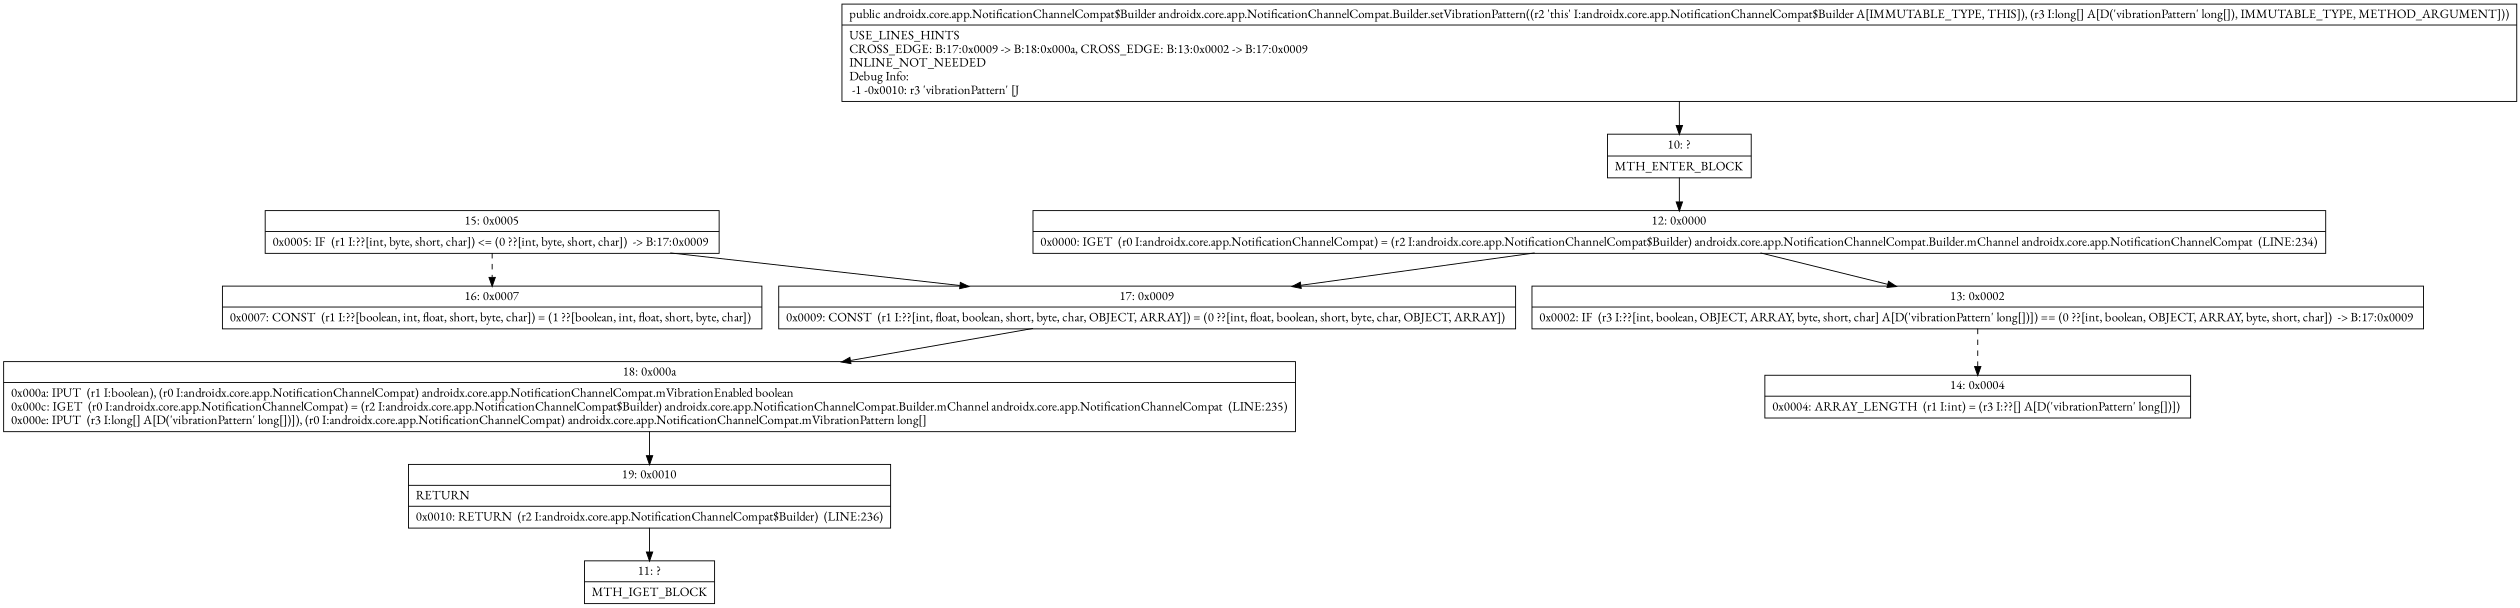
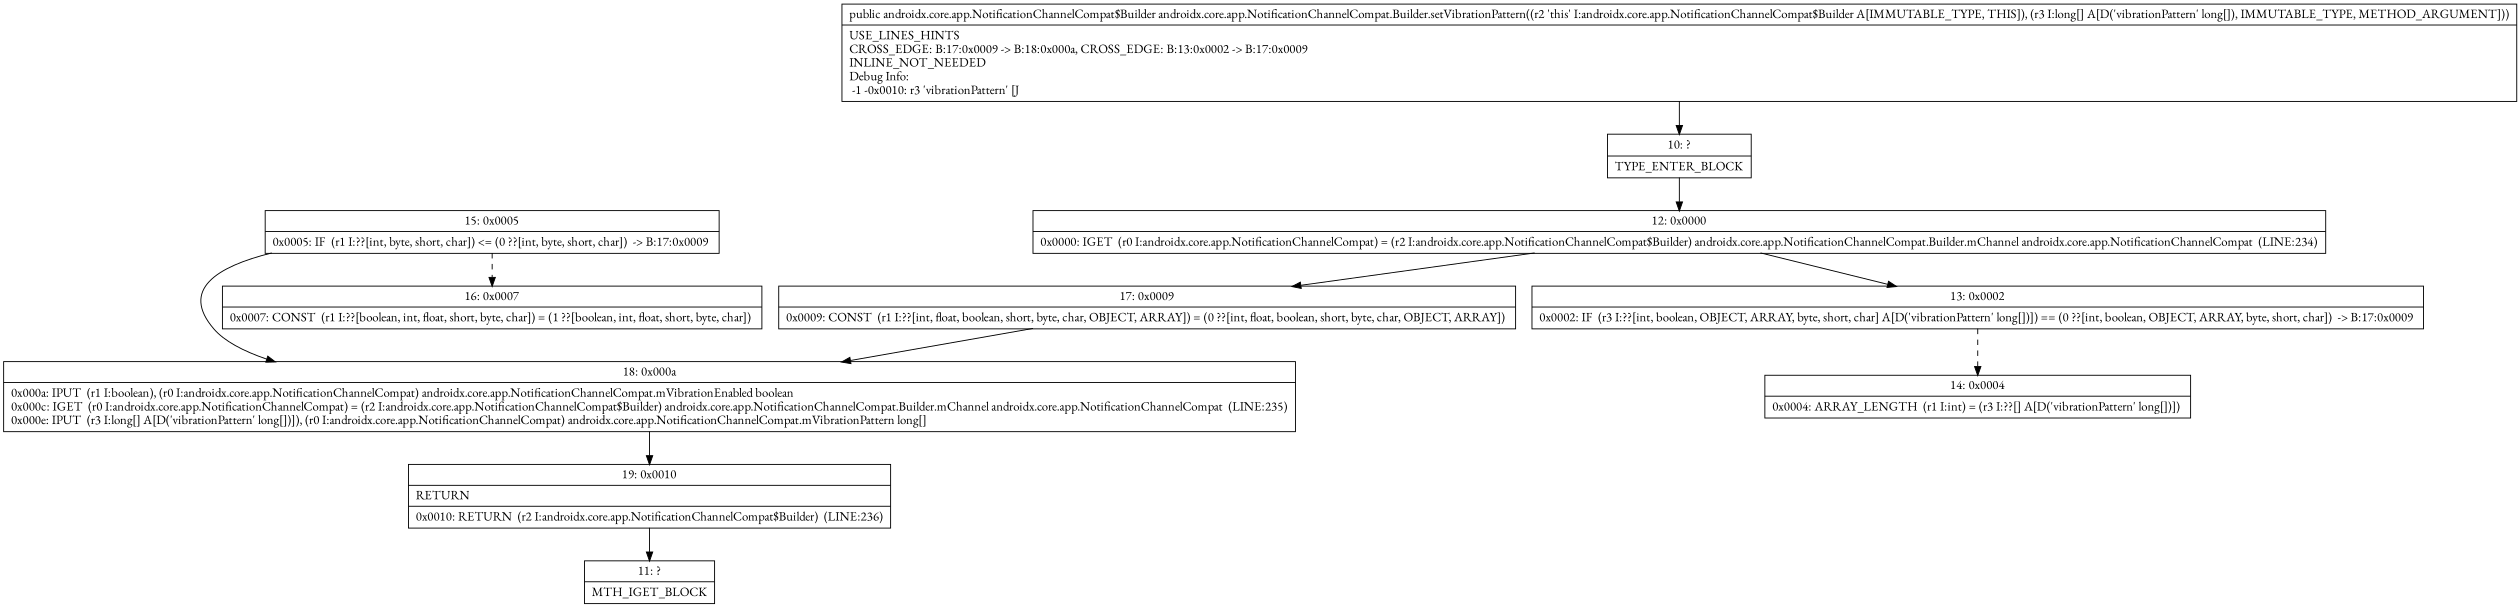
(1679, 166) -> (1679, 166)
(815, 269) -> (201, 302)
